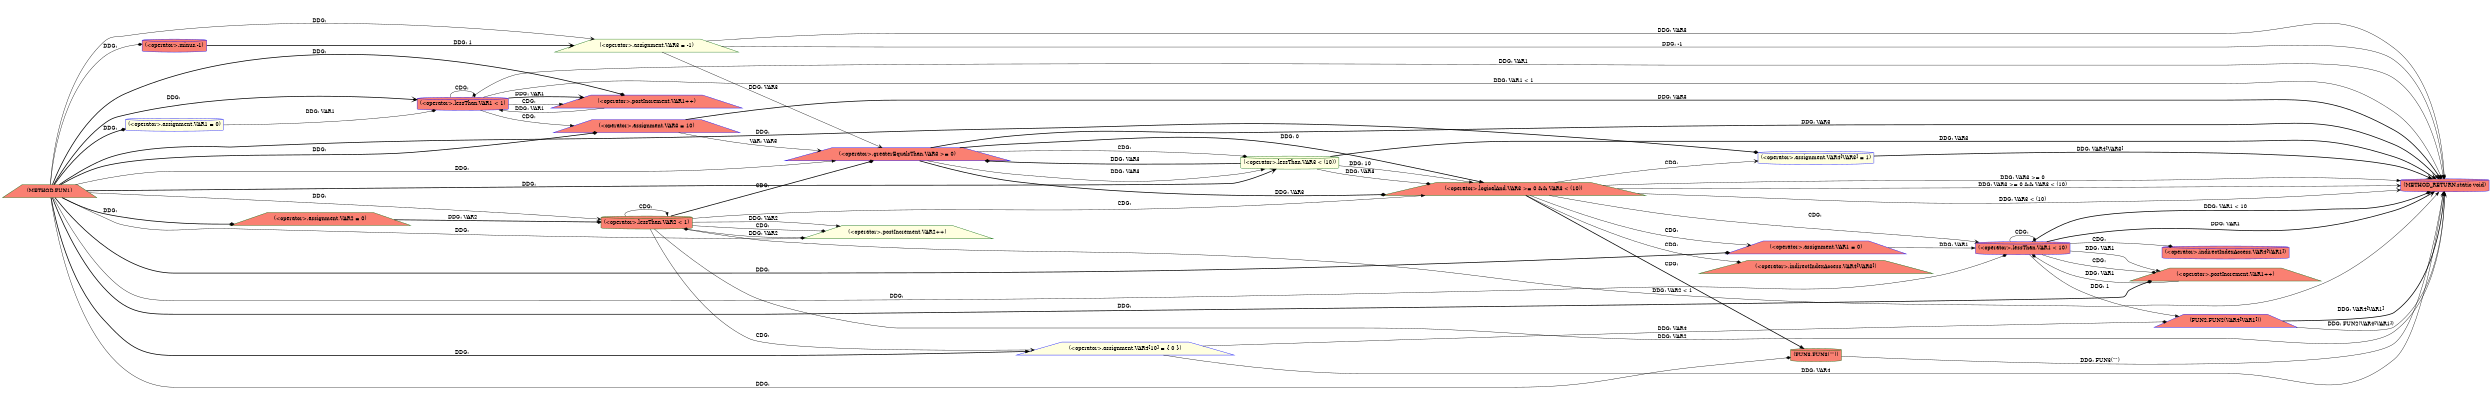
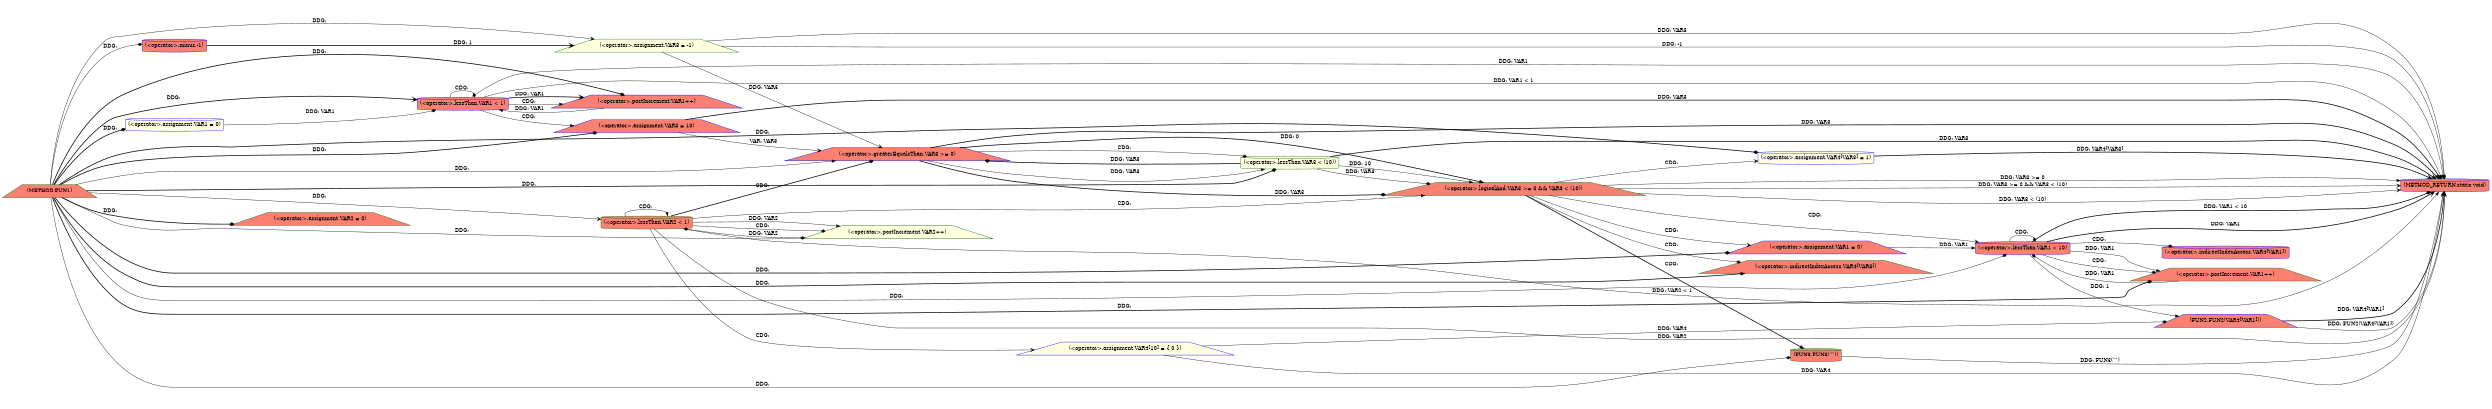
(680, 186) -> (680, 186)
(495, 221) -> none
(492, 355) -> (879, 285)
